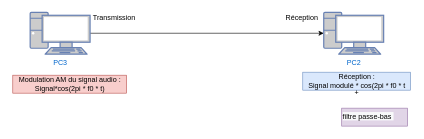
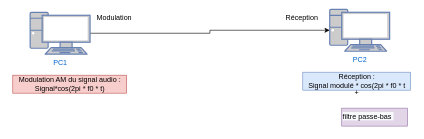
(114, 18) -> (114, 18)
(354, 33) -> (360, 30)
(60, 63) -> (60, 63)
